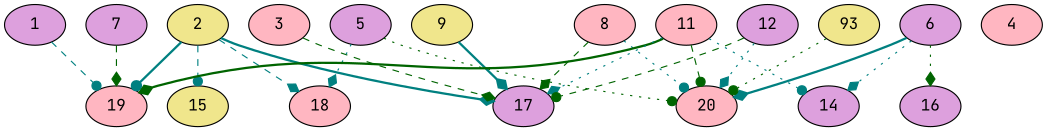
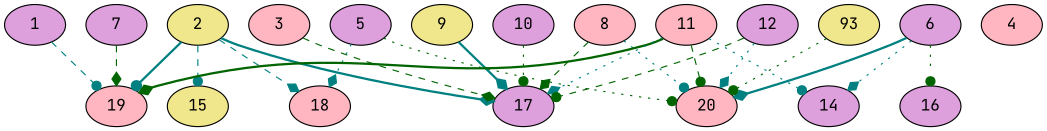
none -> (523, 25)
(930, 59) -> (930, 59)
